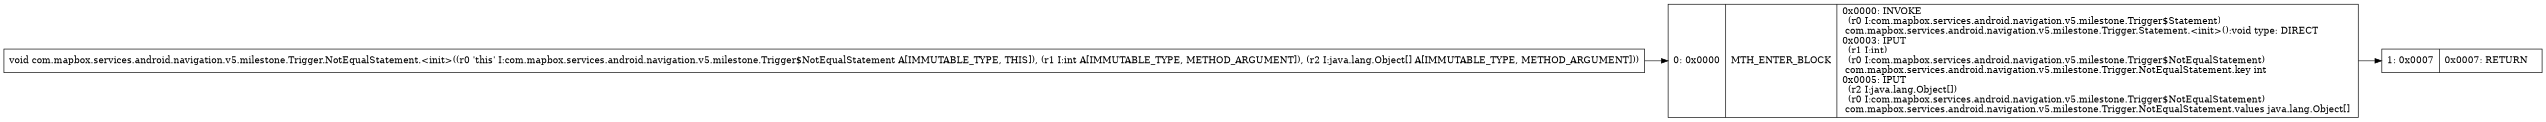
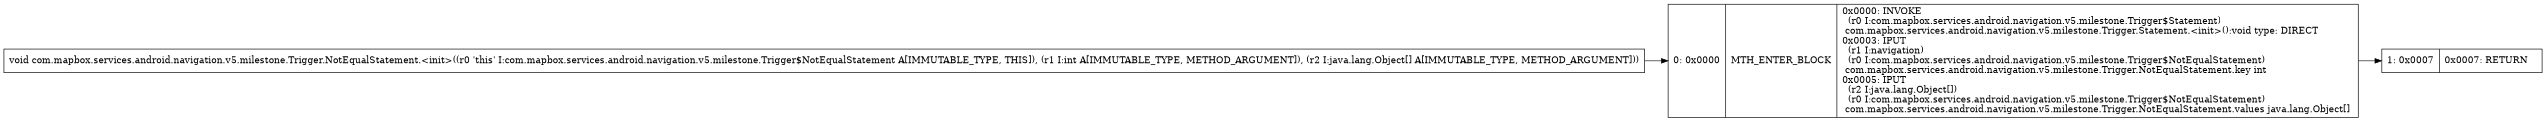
(1865, 51) -> (1883, 51)
